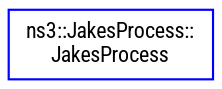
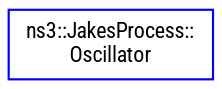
(111, 45) -> (111, 45)
